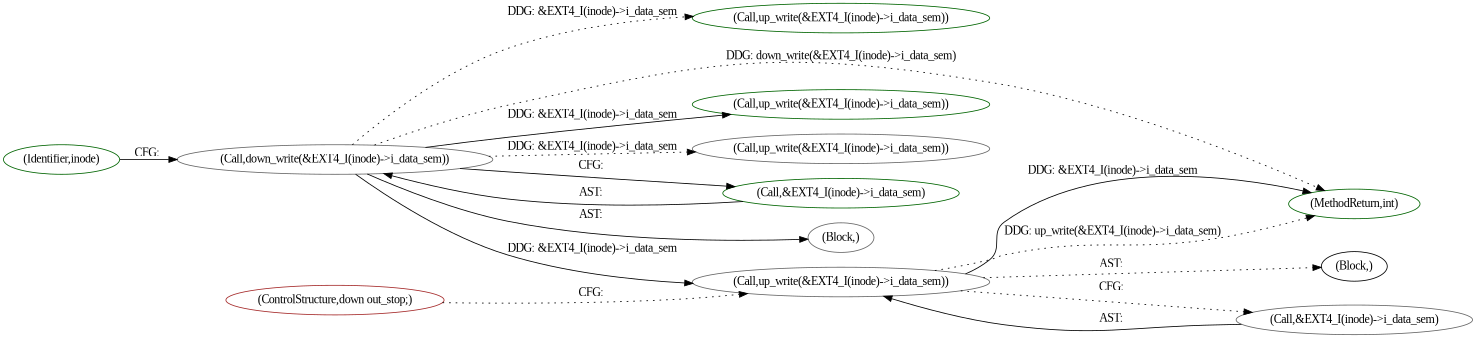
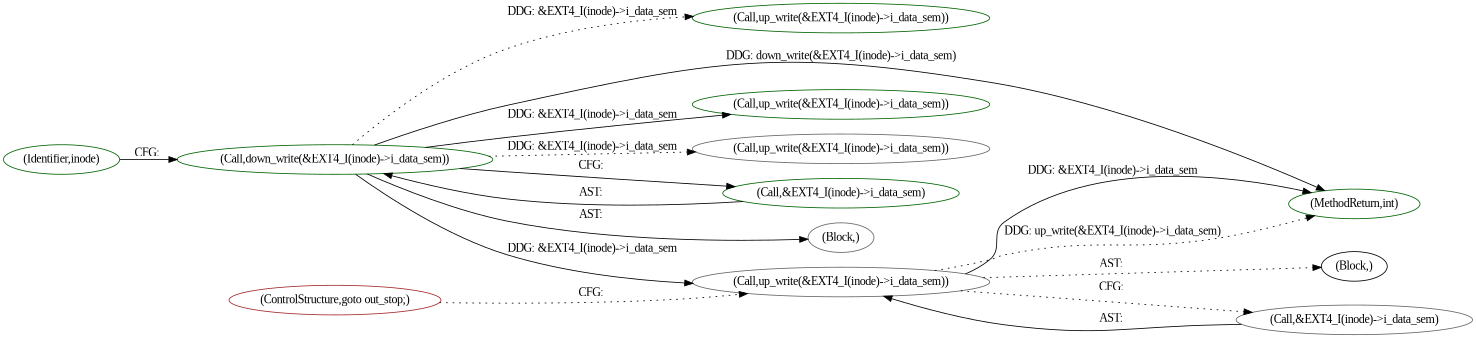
(850, 65) -> (850, 65)
(335, 160) -> (335, 160)
(335, 300) -> (335, 300)
